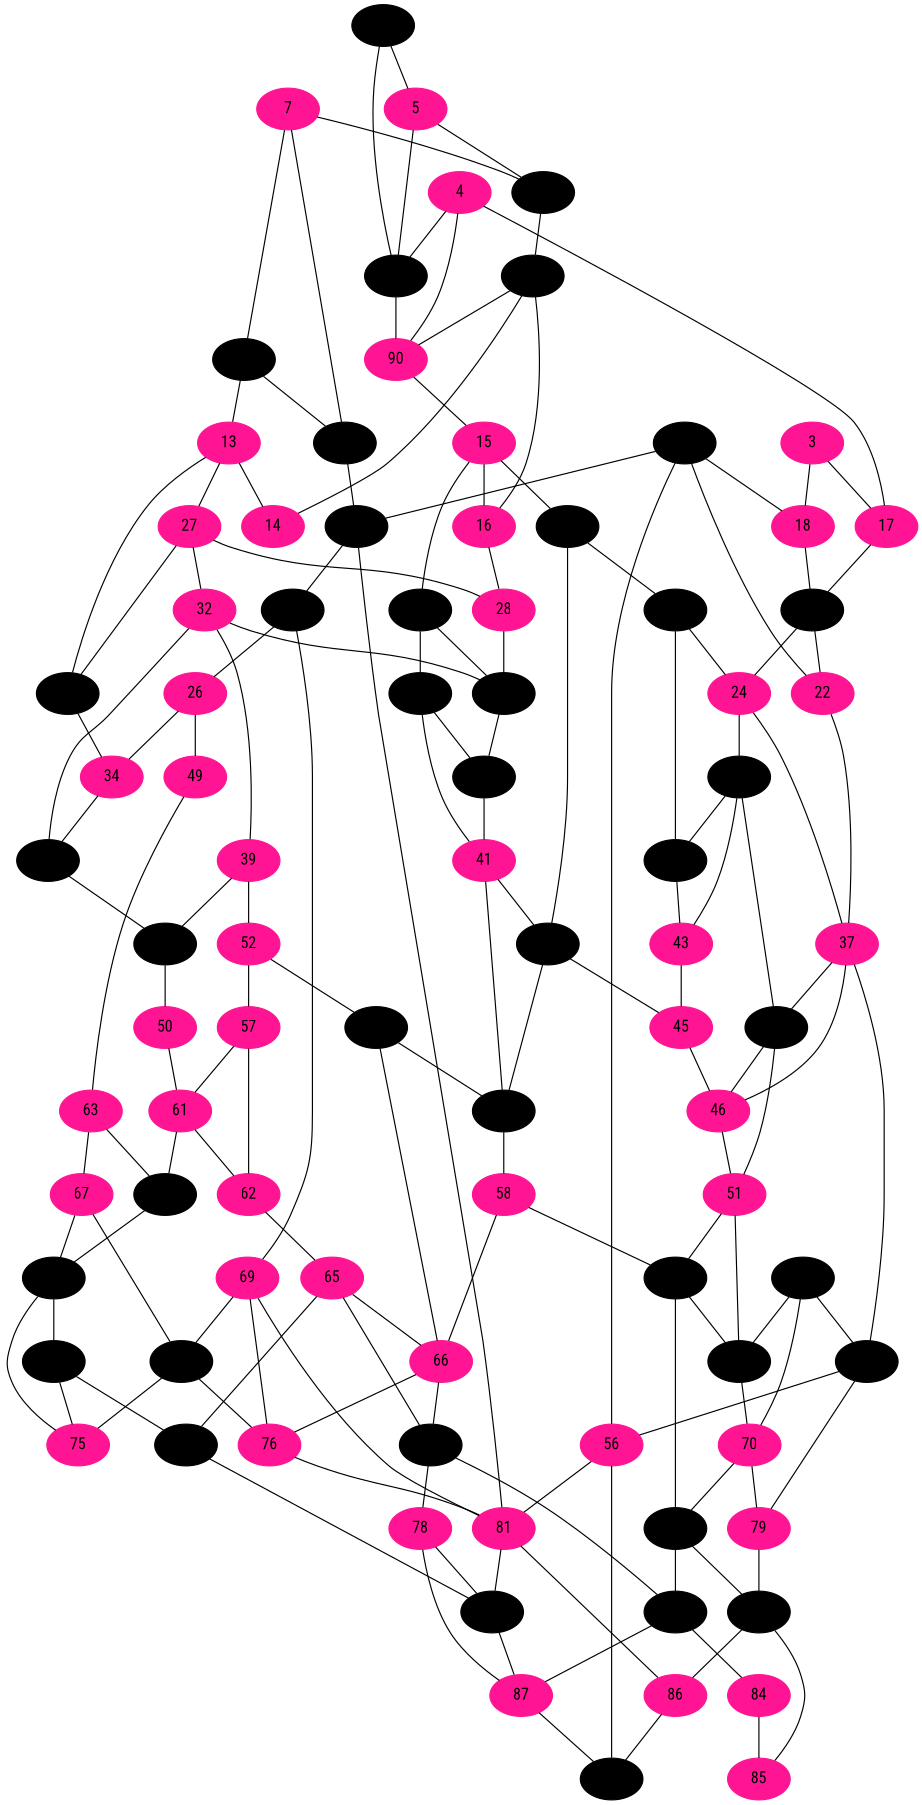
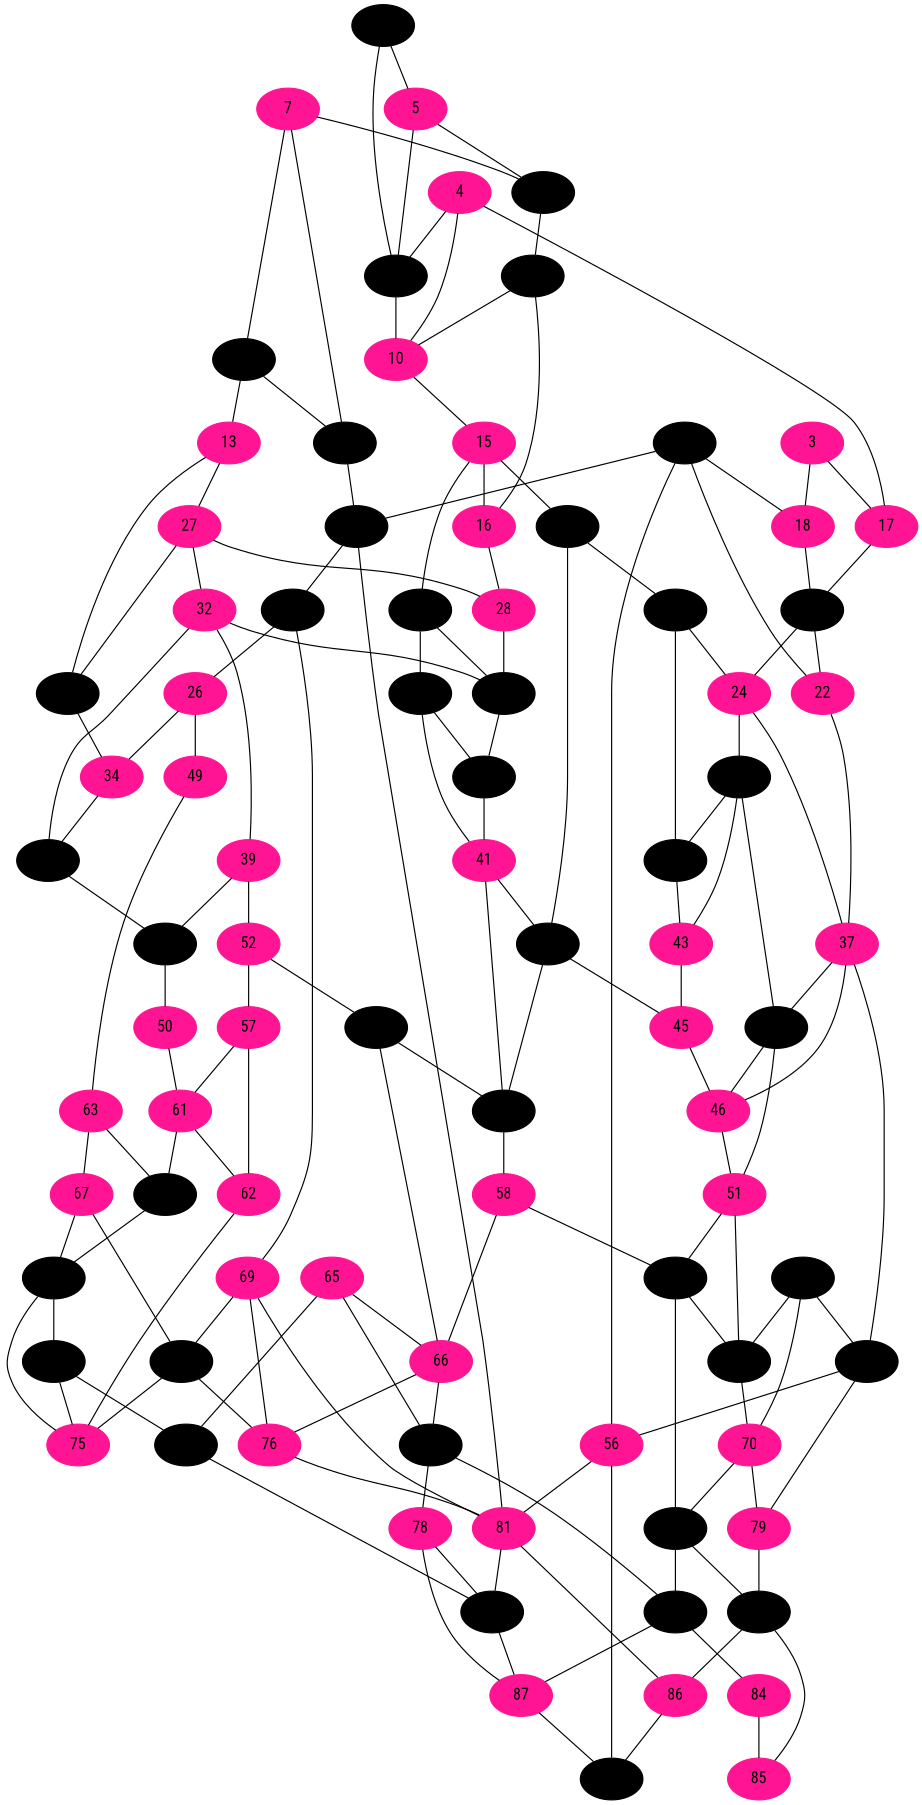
(396, 360) -> (396, 360)
(273, 527) -> none
(290, 1236) -> (160, 1311)
